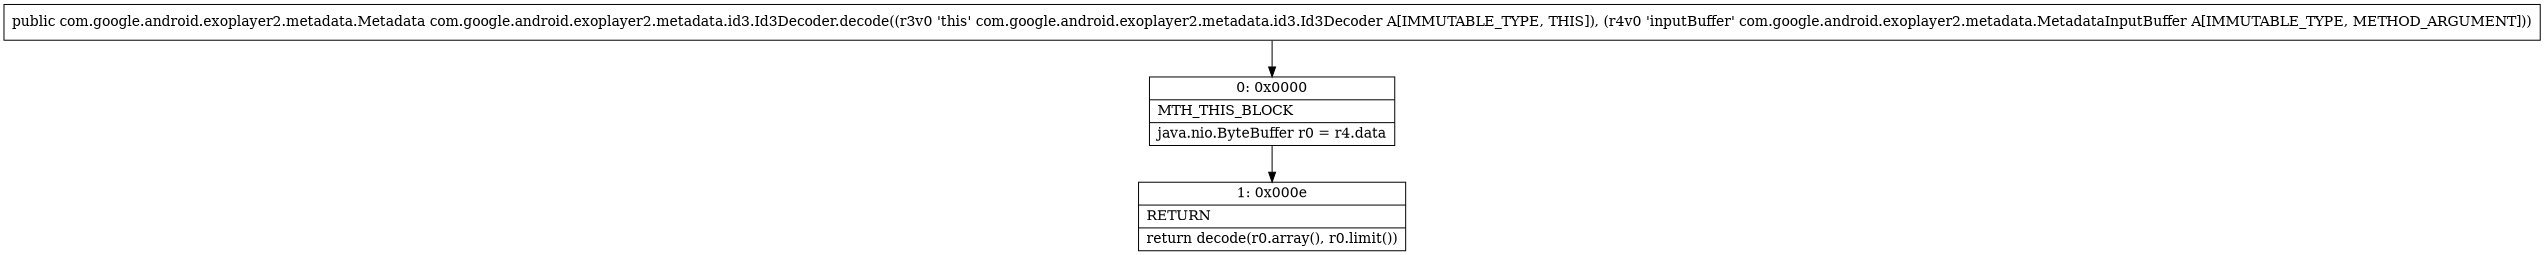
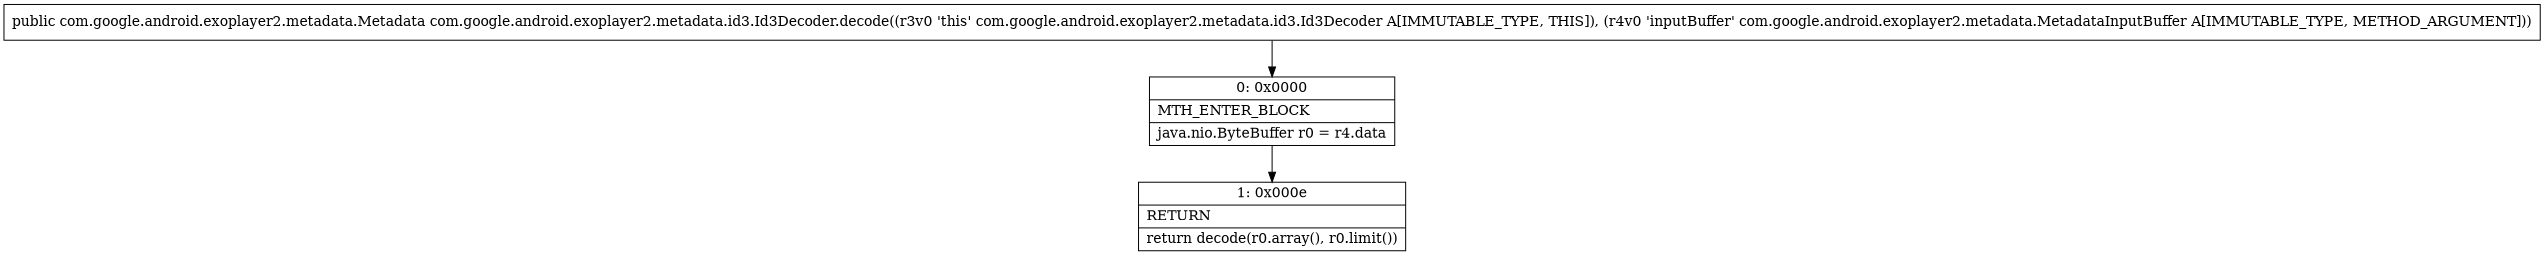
(1225, 111) -> (1234, 111)
